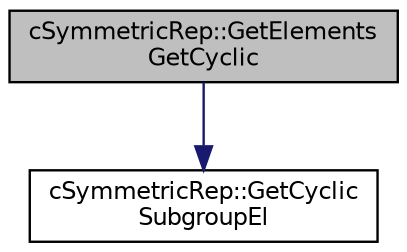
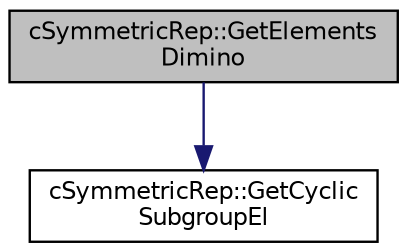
(204, 46) -> (204, 46)
